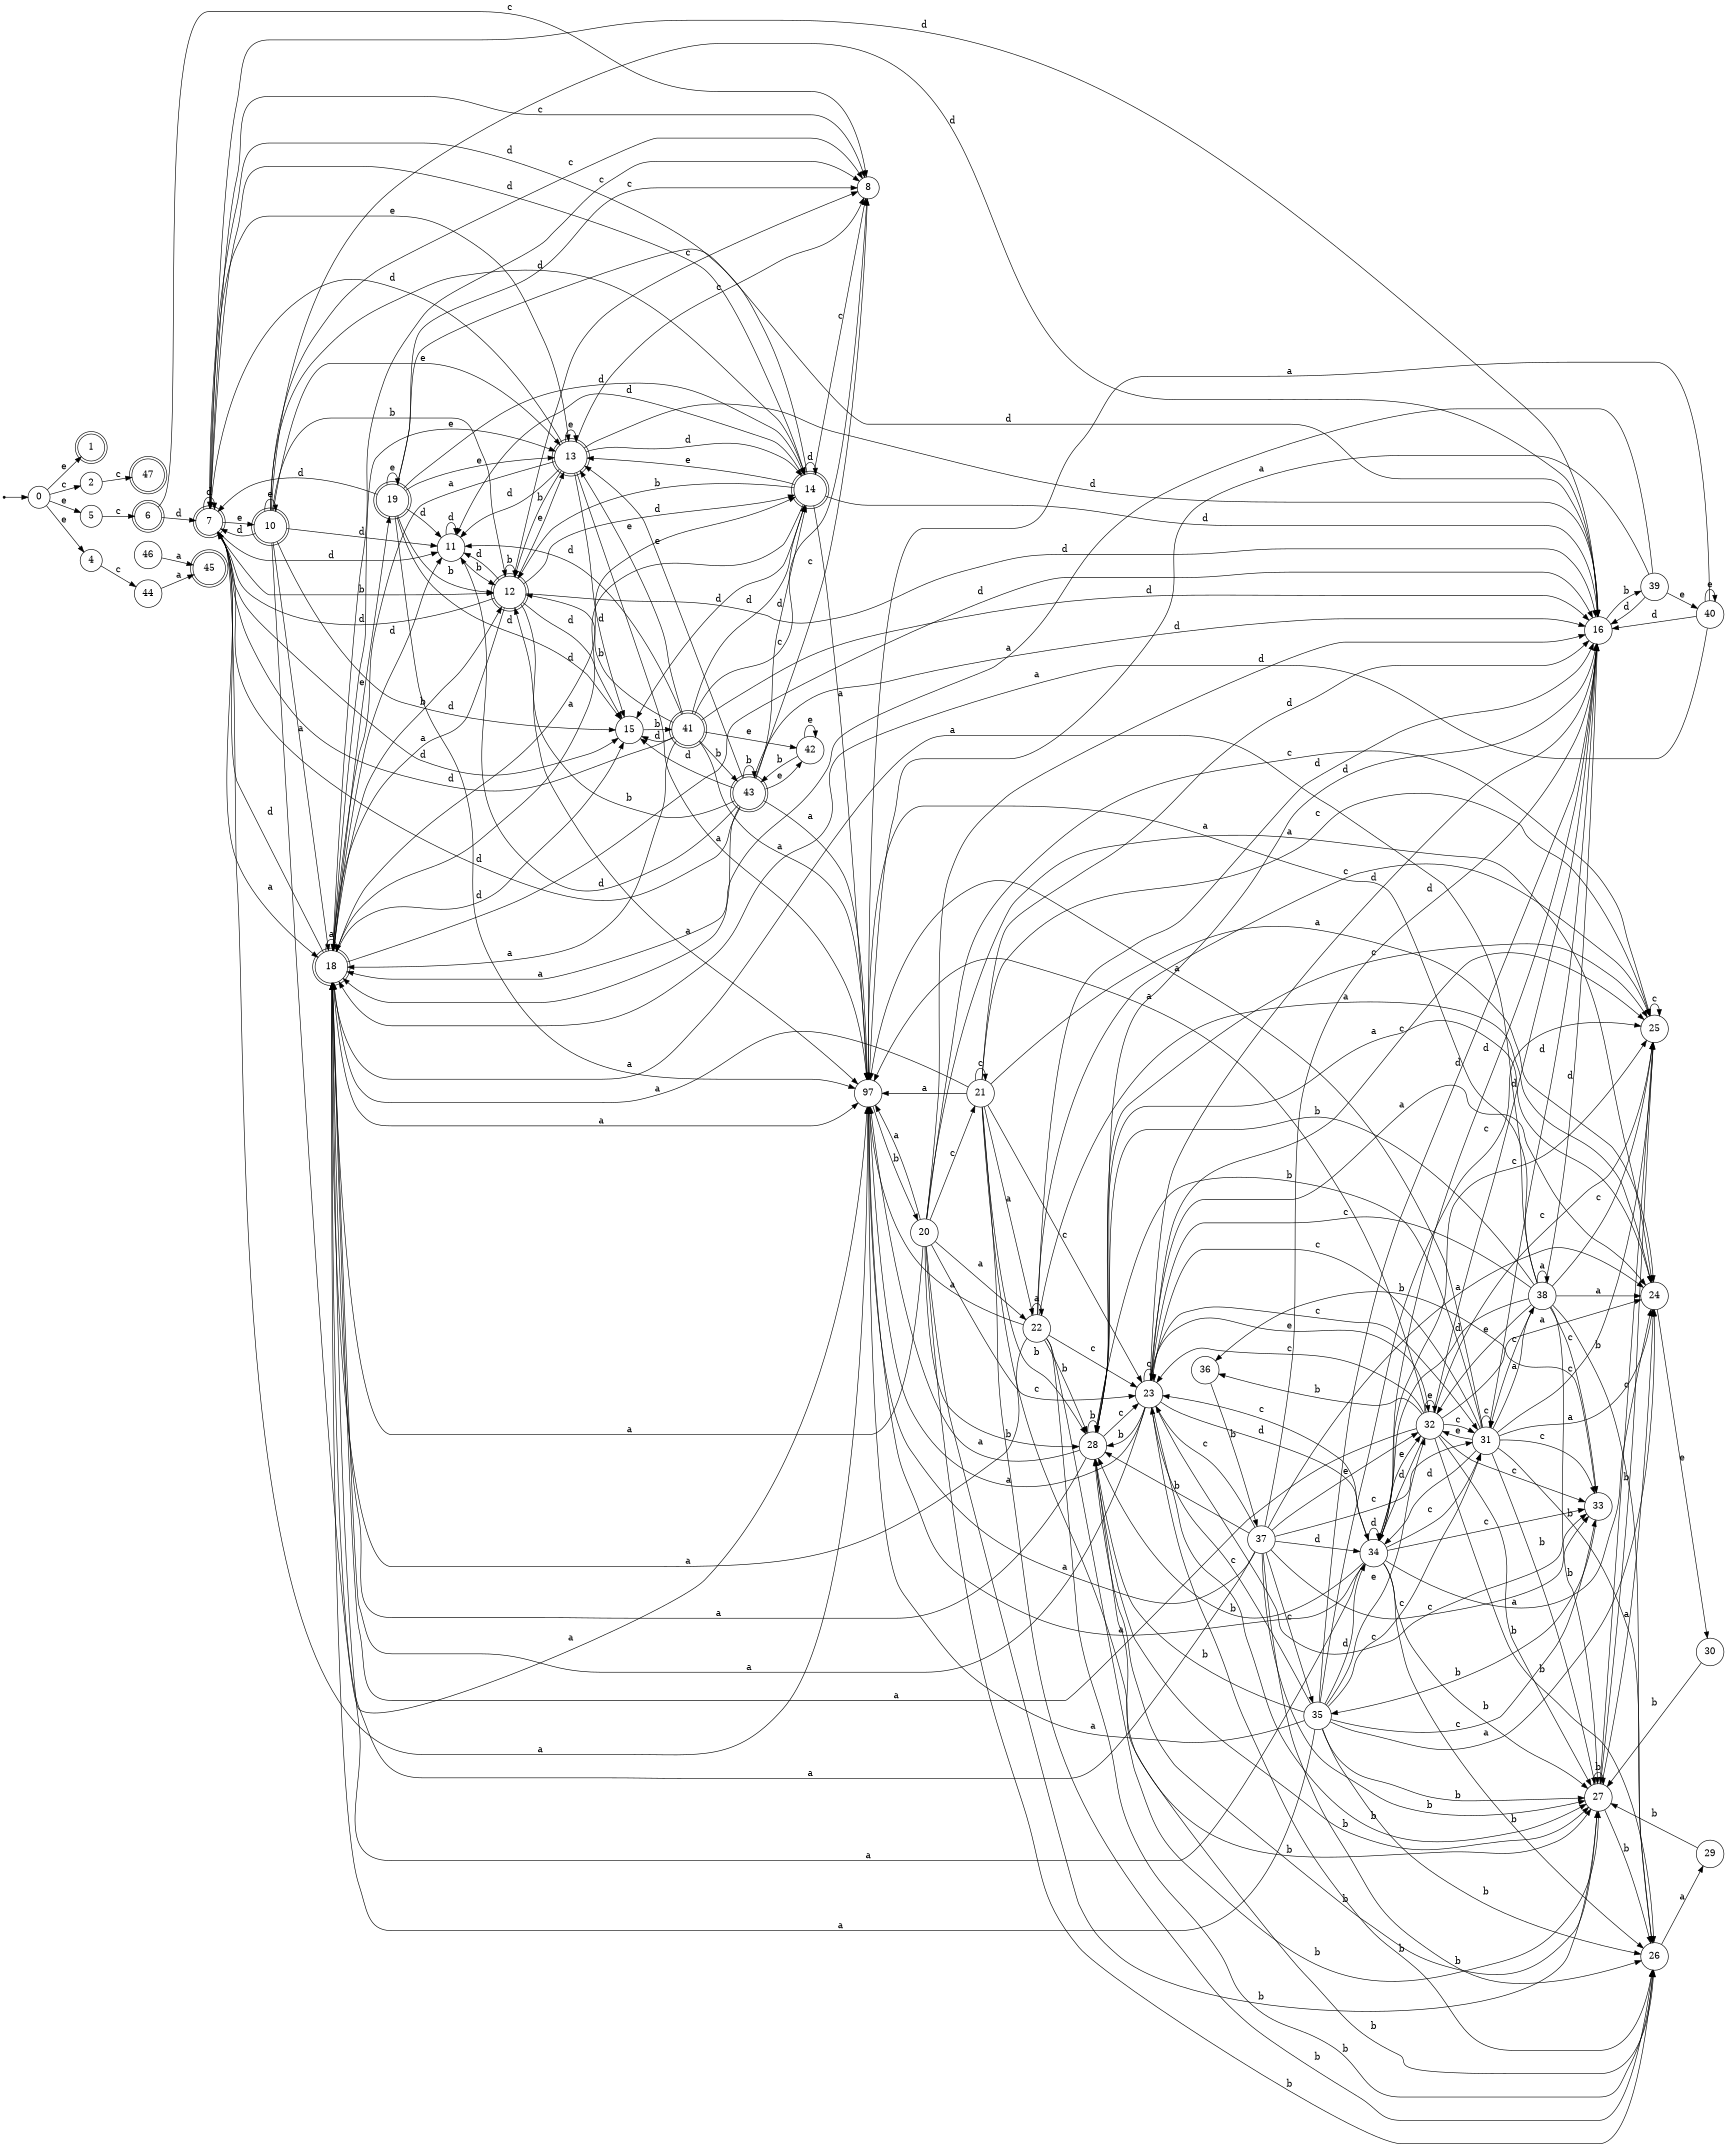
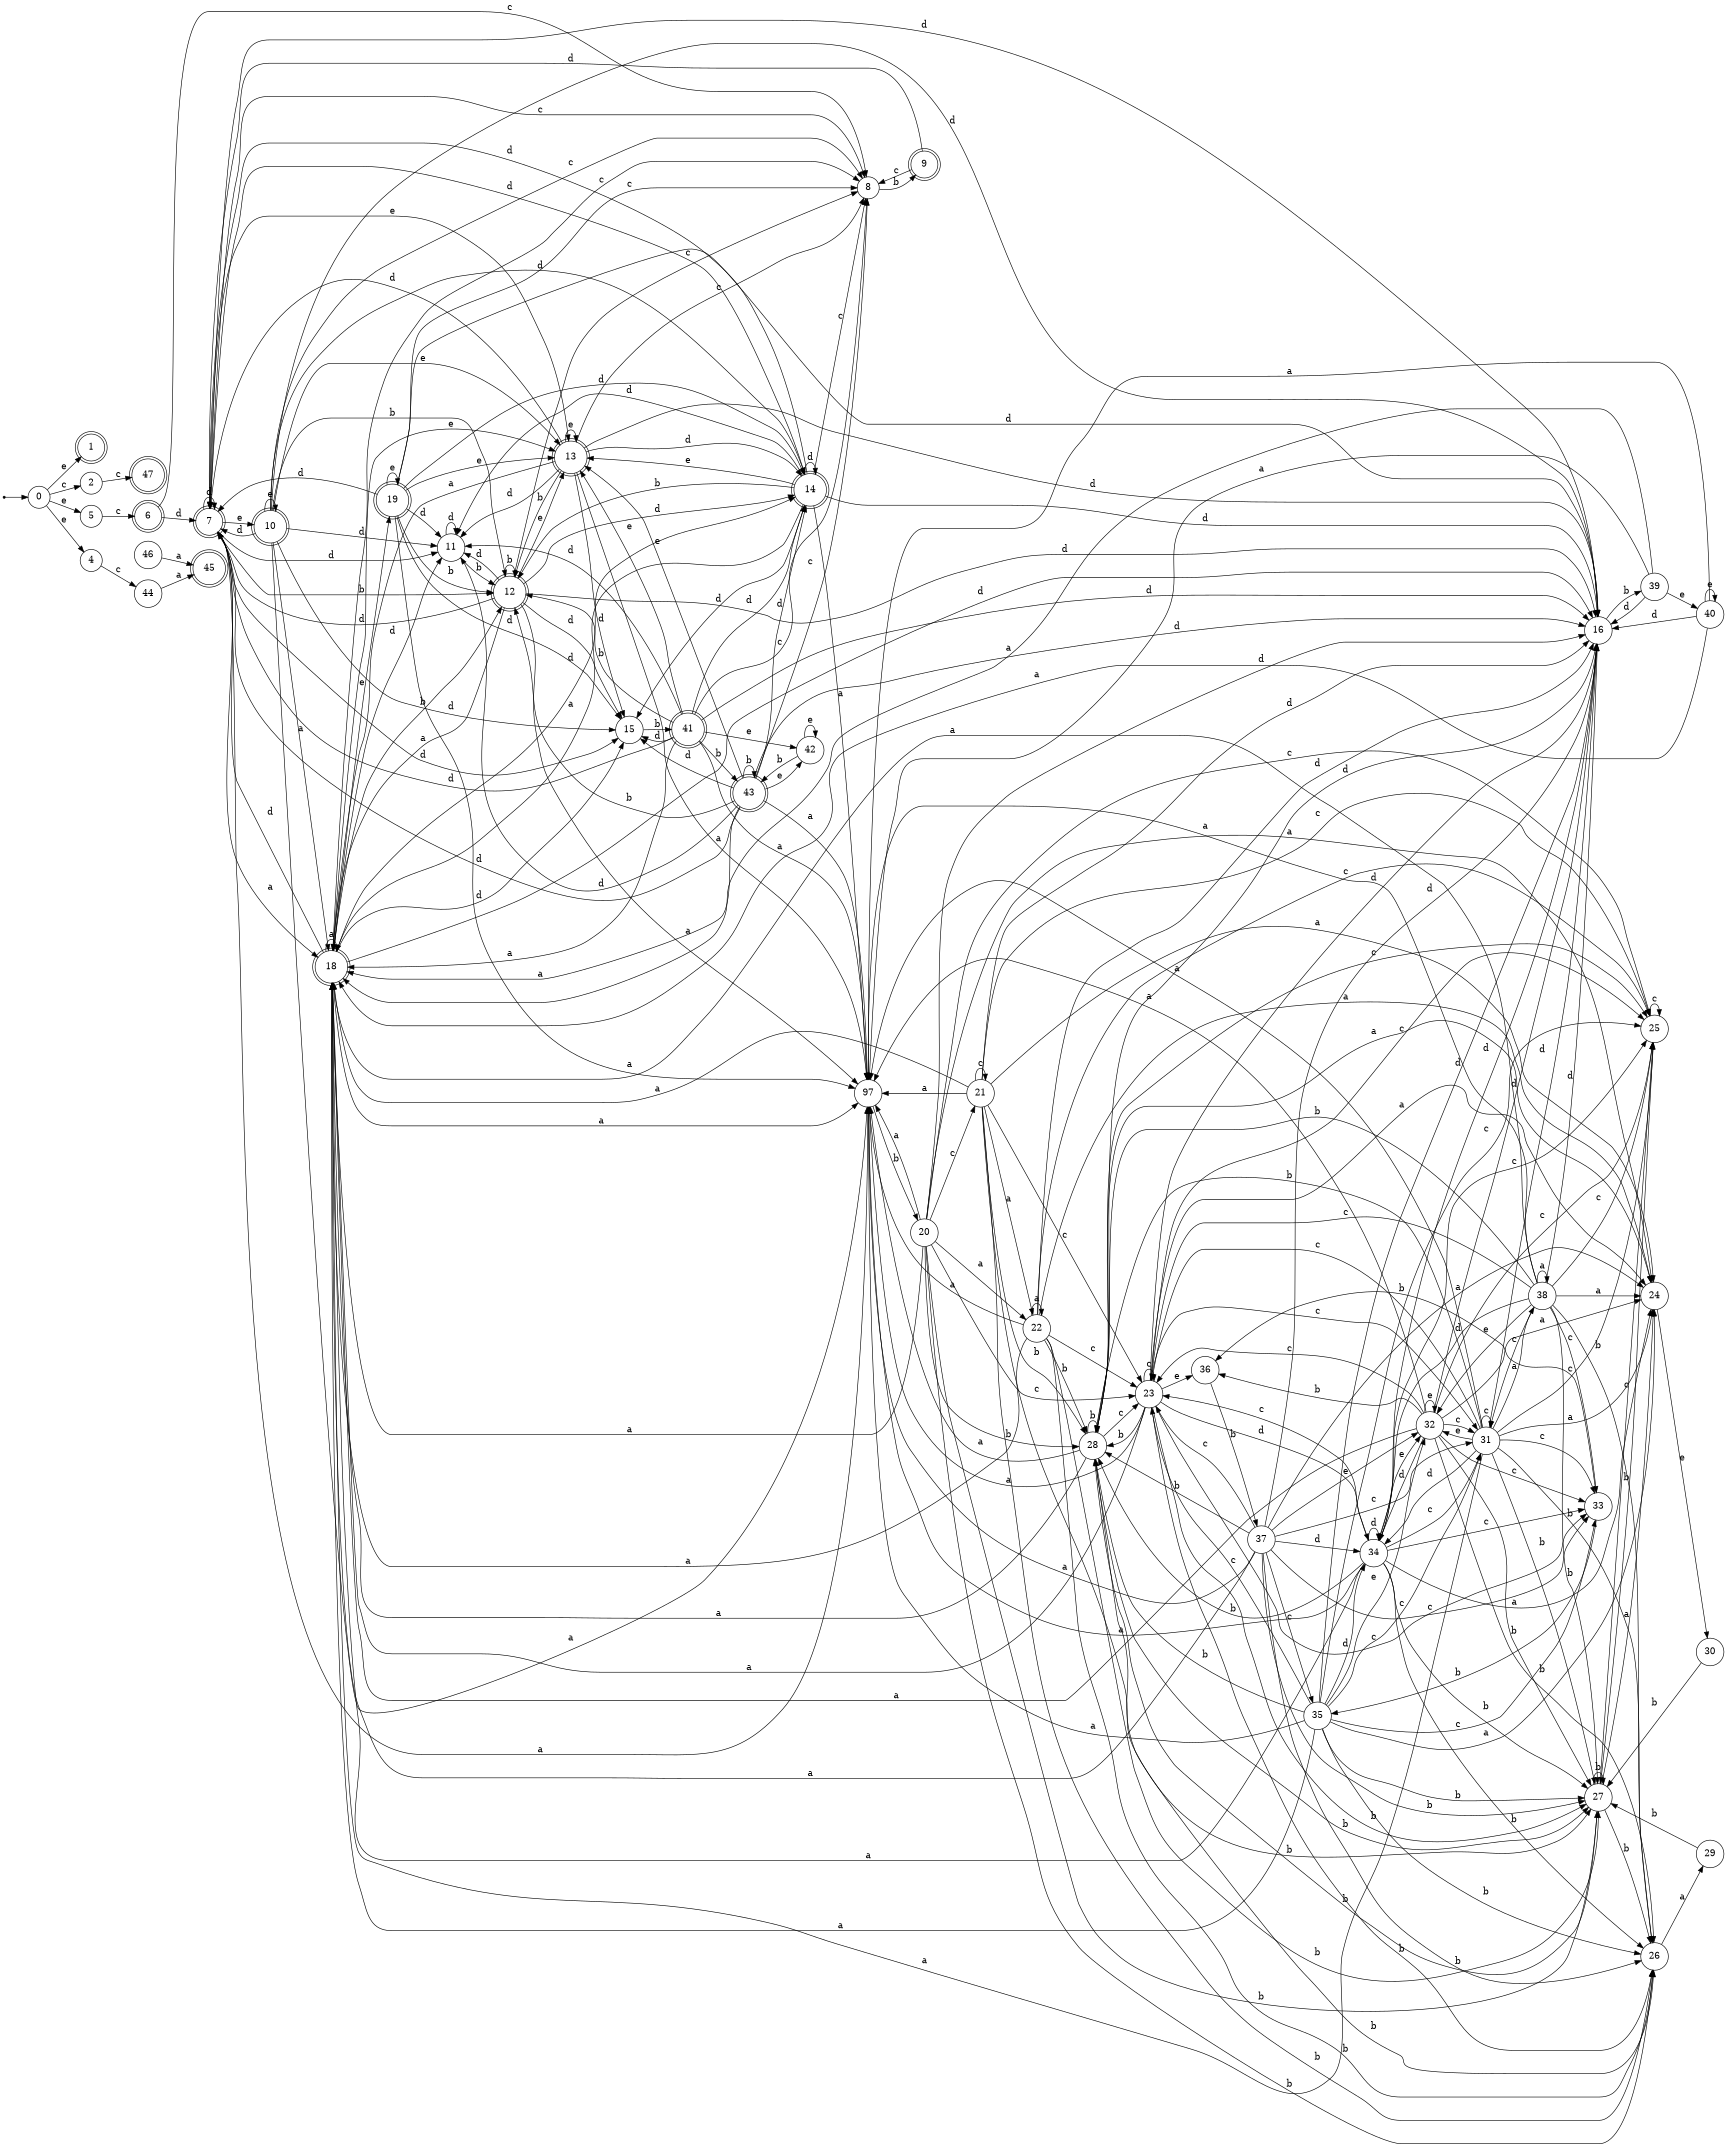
none -> (924, 165)
(1282, 1331) -> (1174, 1383)
none -> (748, 1919)
